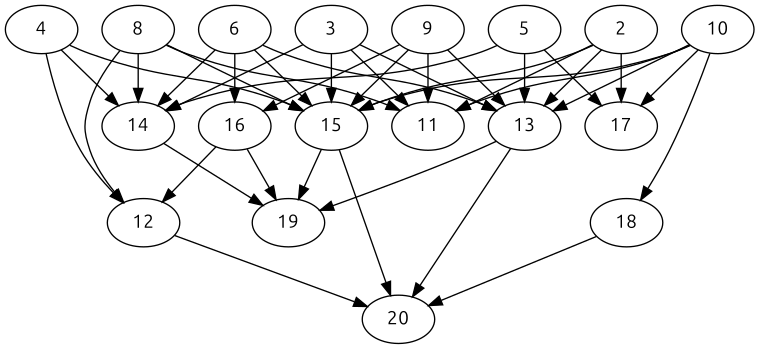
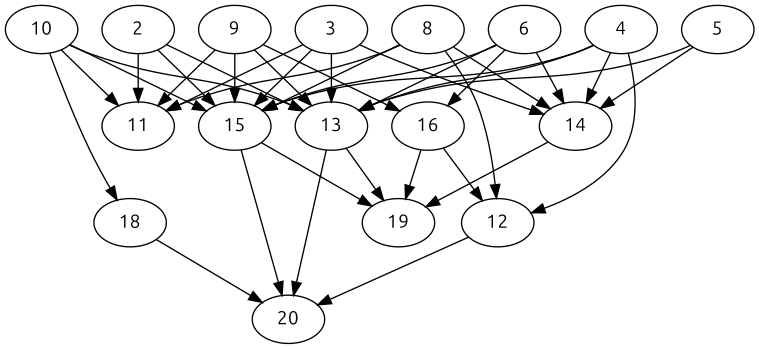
none -> (483, 77)
(621, 126) -> none
